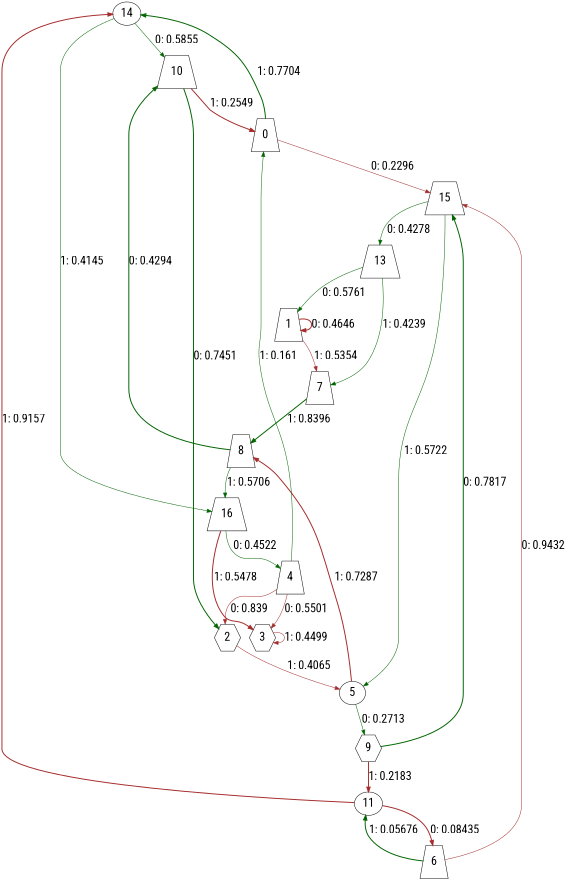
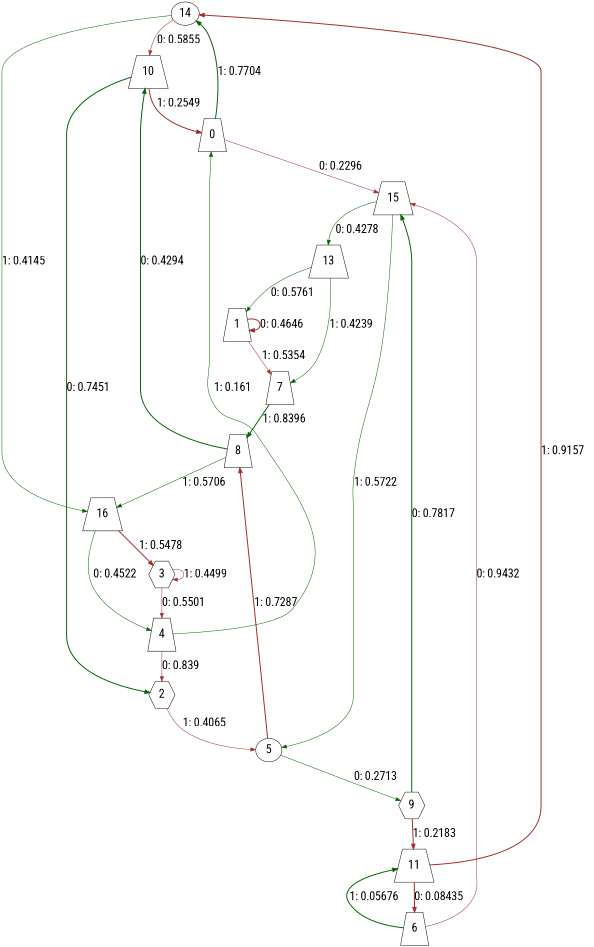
(148, 38) -> (158, 33)
(282, 610) -> (162, 600)
(368, 804) -> (414, 866)
